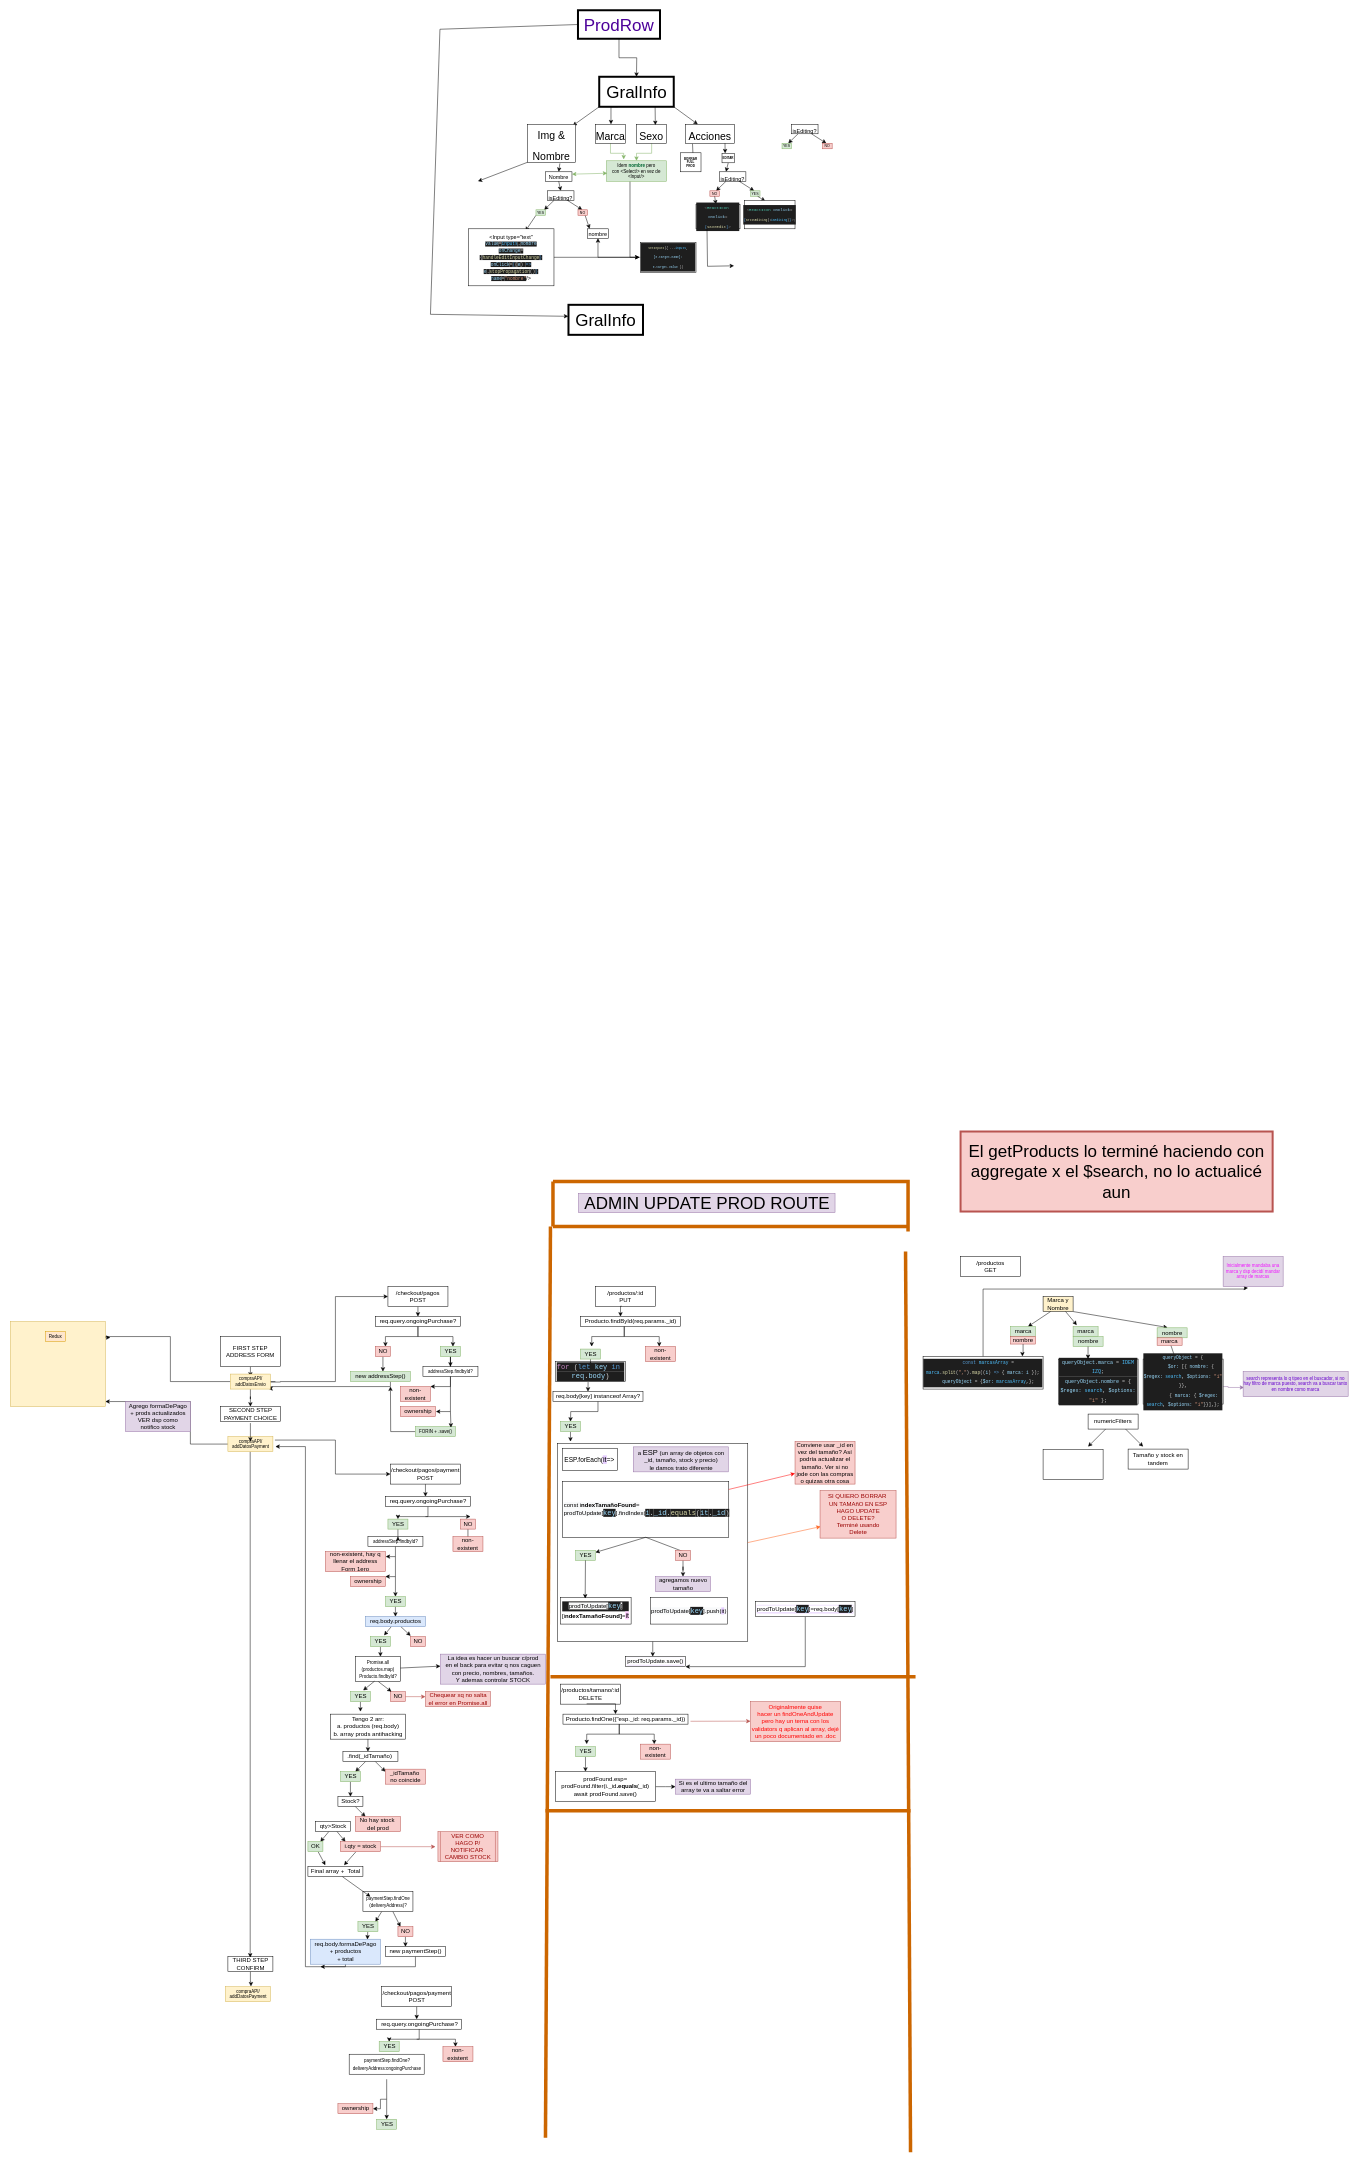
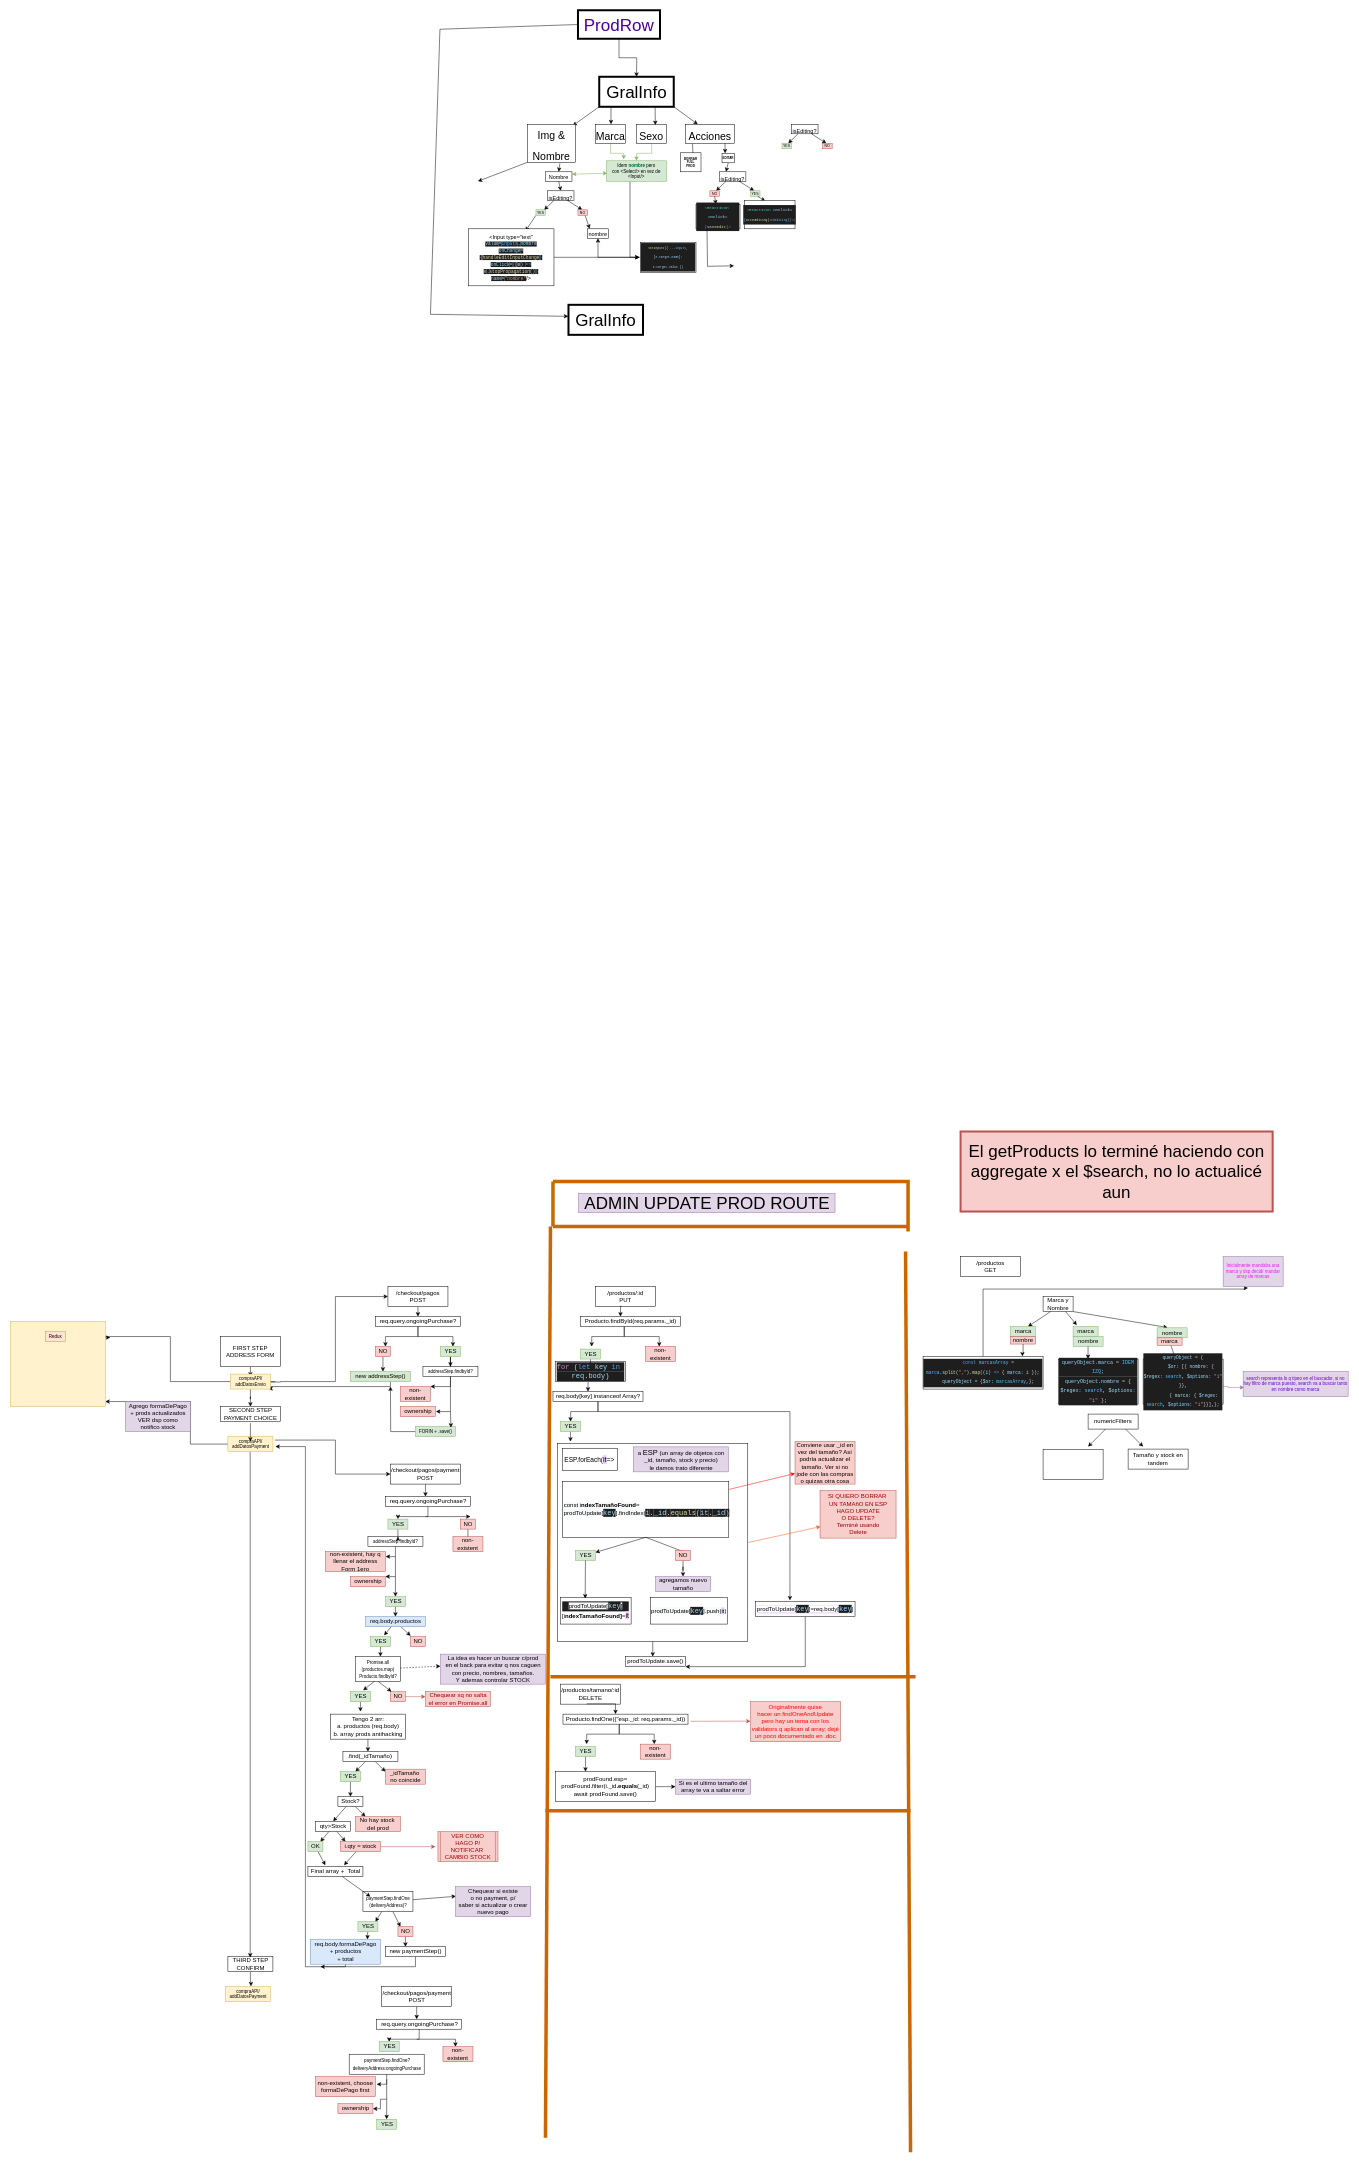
(1058, 1304) -> (1058, 1304)
none -> (789, 1411)
(419, 1667) -> (419, 1667)
none -> (336, 1817)
none -> (452, 1896)
none -> (493, 1901)
none -> (381, 2084)
none -> (345, 2086)
